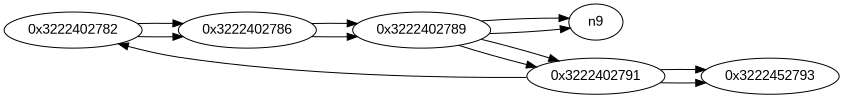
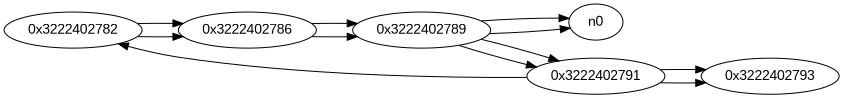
(596, 22) -> (596, 22)
(770, 76) -> (770, 76)
